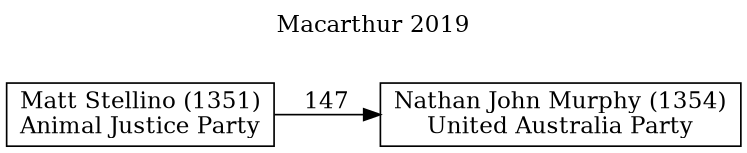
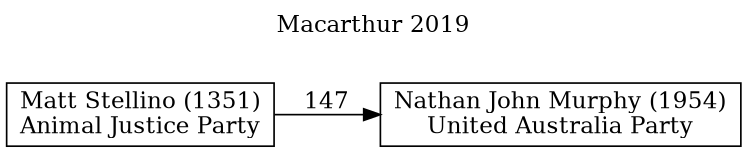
(561, 115) -> (561, 115)
